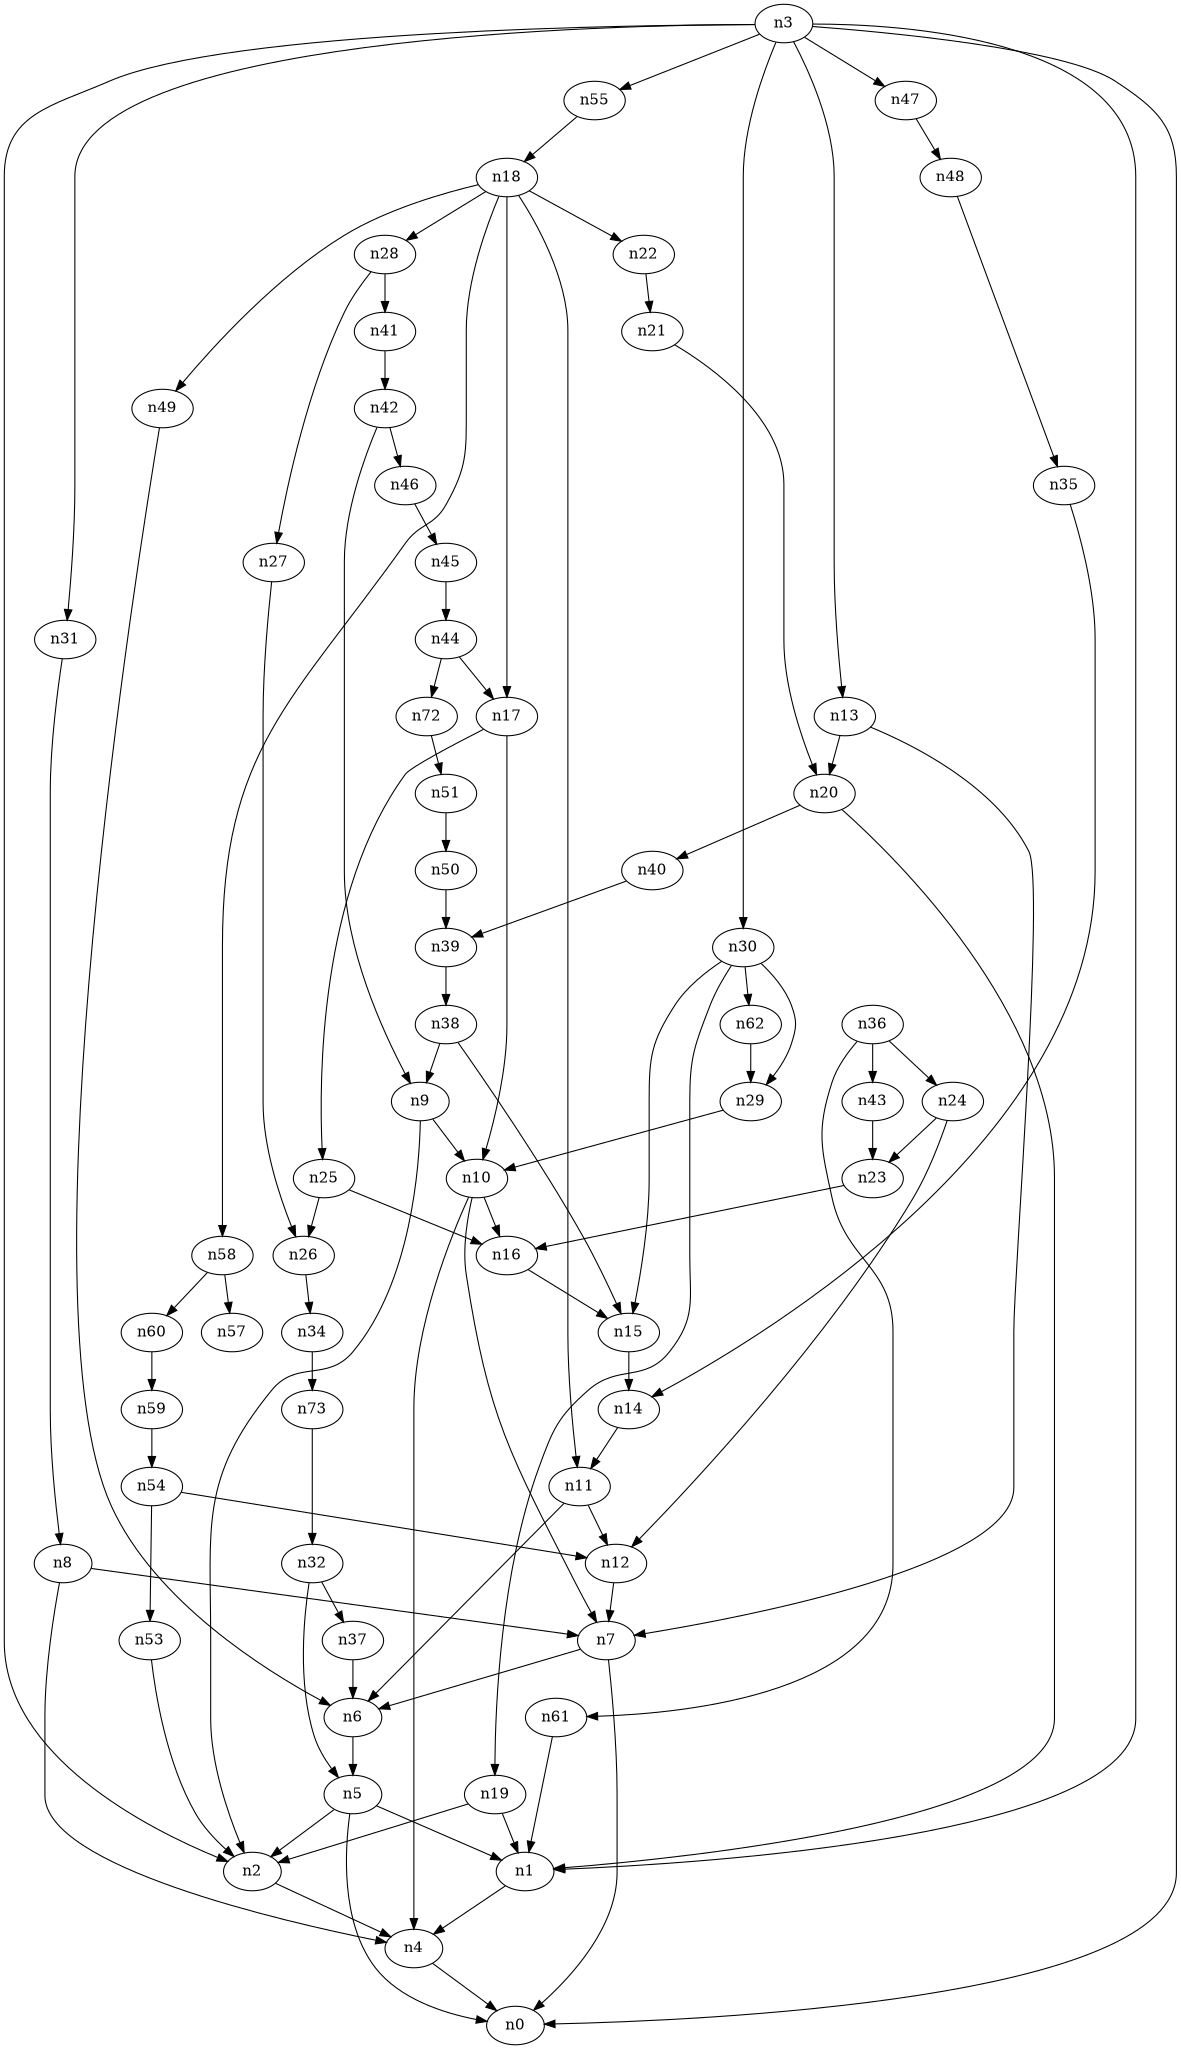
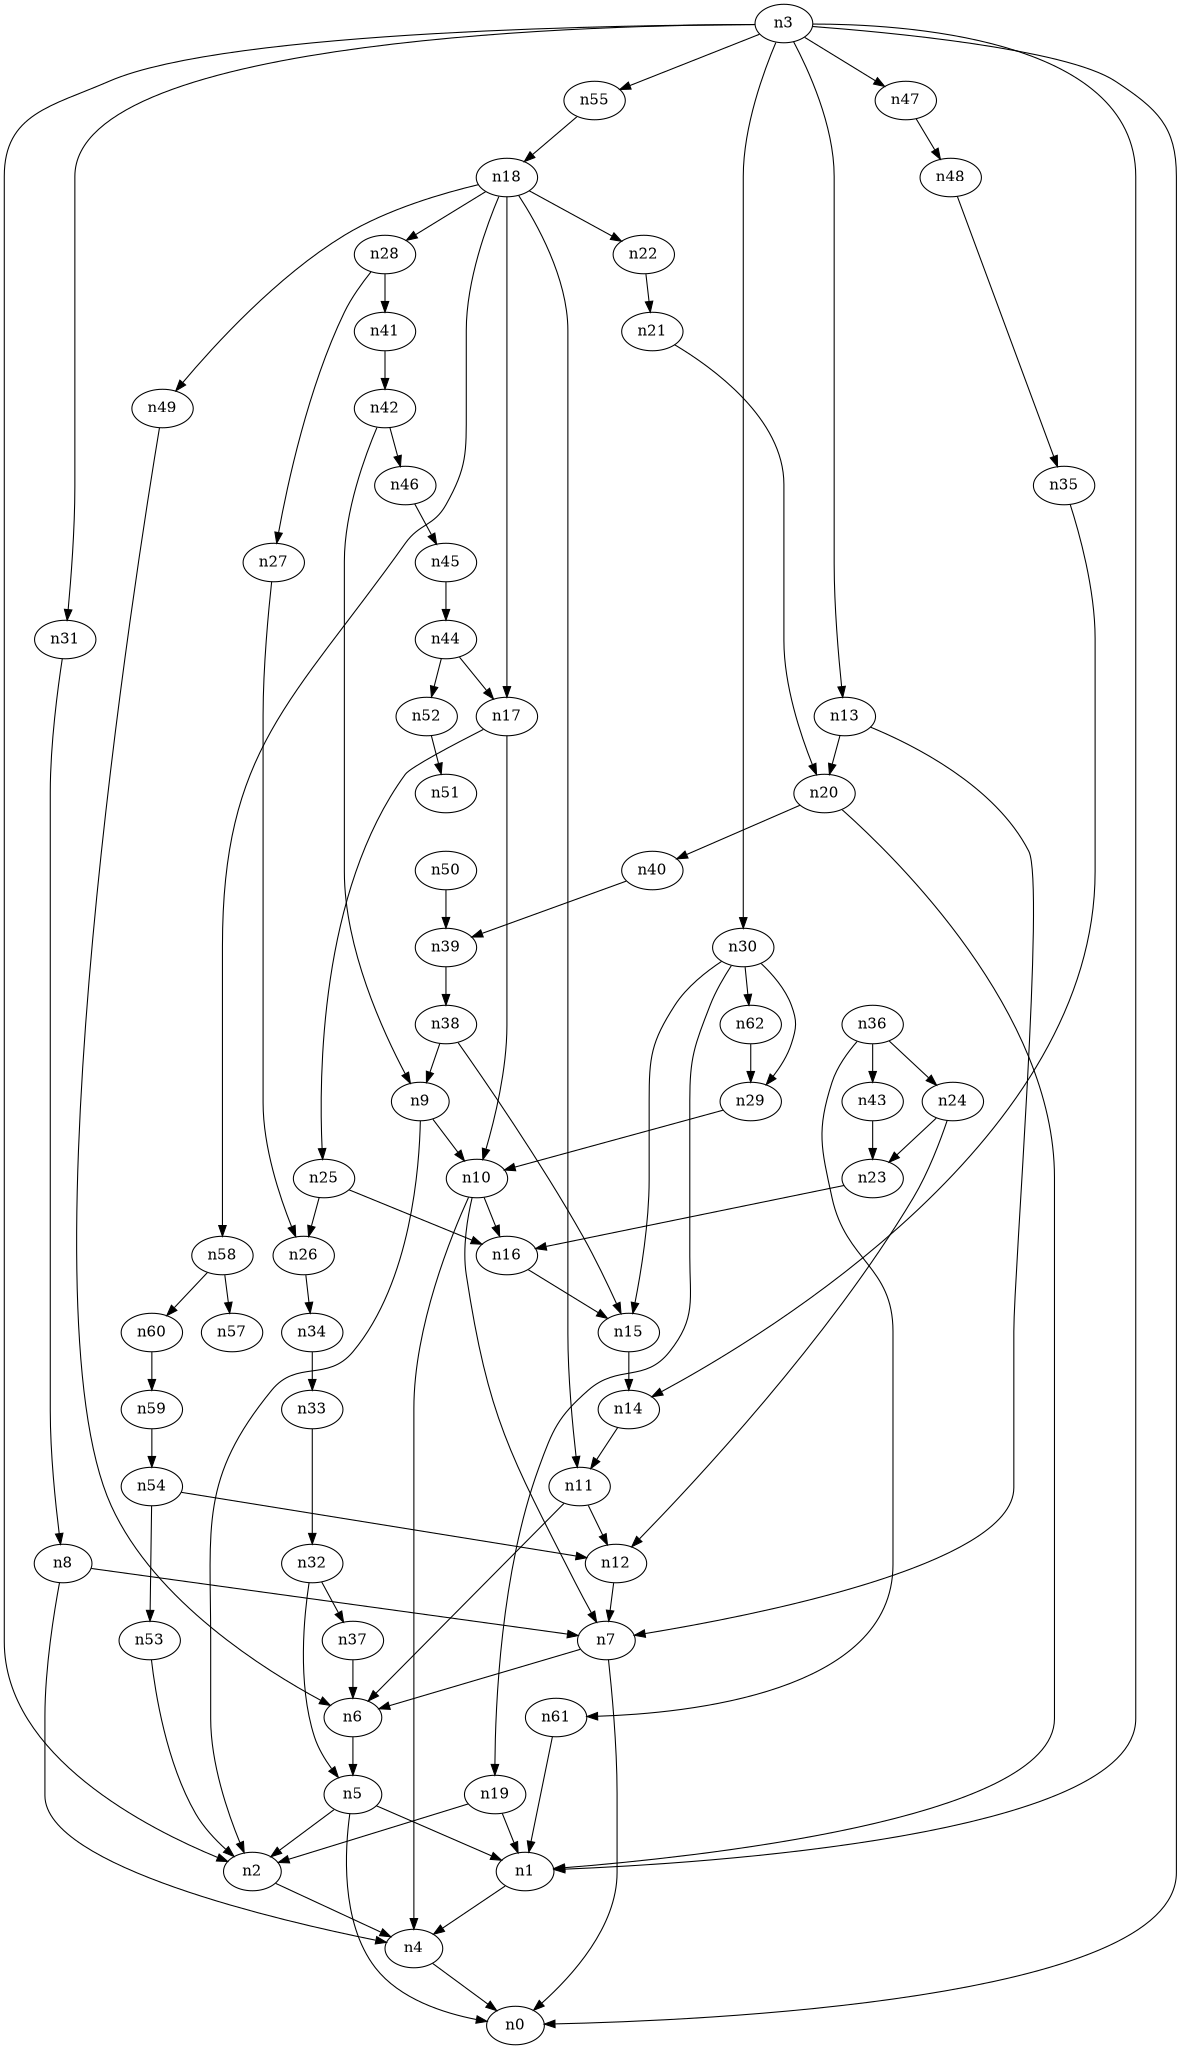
(427, 717) -> (427, 717)
(446, 827) -> none
(312, 1410) -> (312, 1410)
